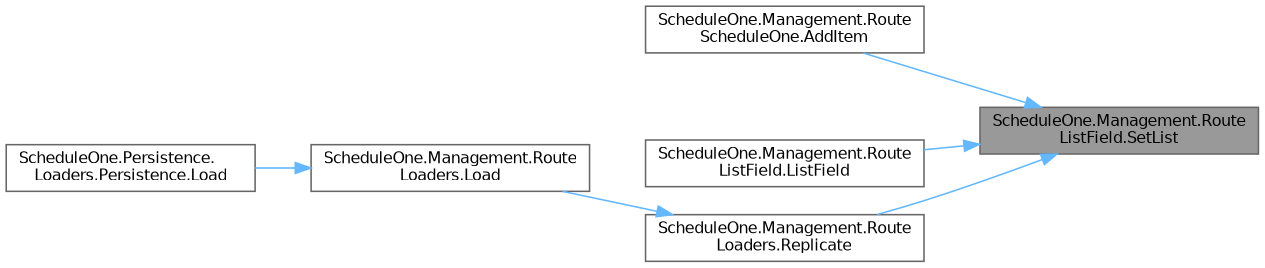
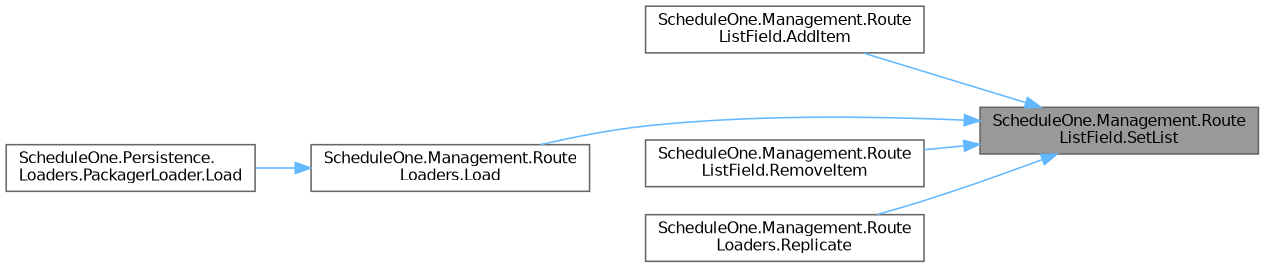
(785, 30) -> (785, 30)
(785, 163) -> (785, 163)
(131, 168) -> (131, 168)
(610, 201) -> (751, 119)
